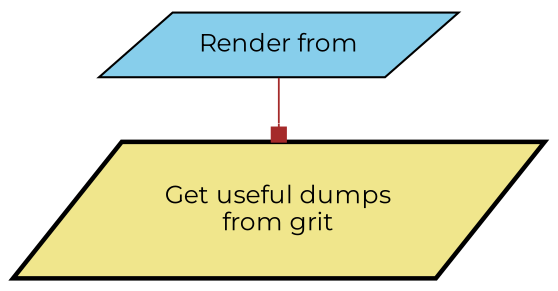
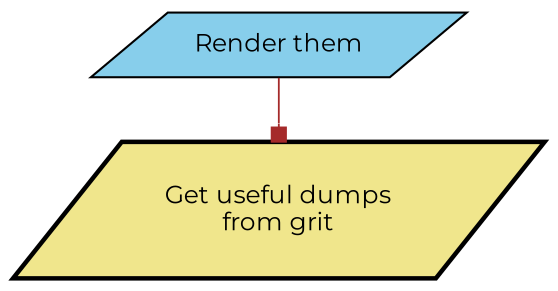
(279, 45) -> (279, 45)
